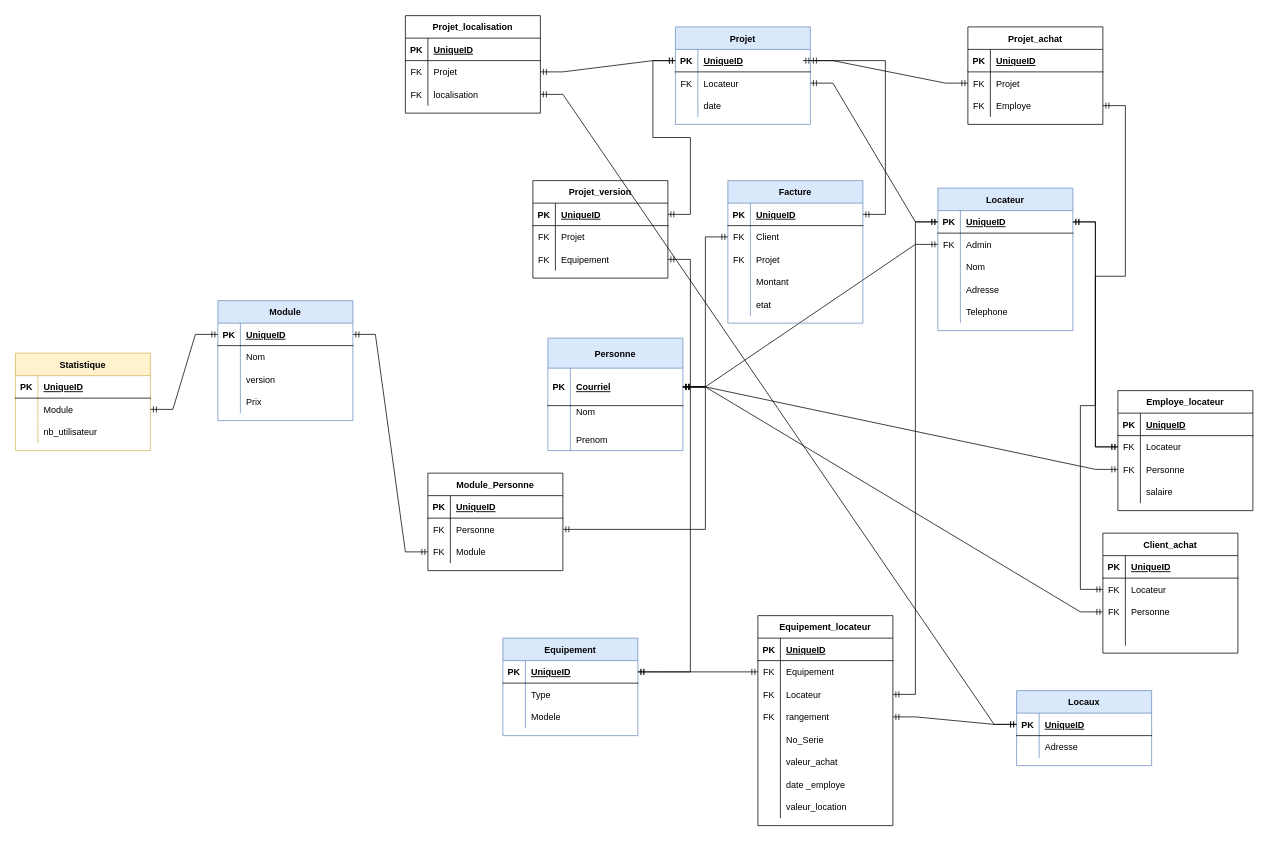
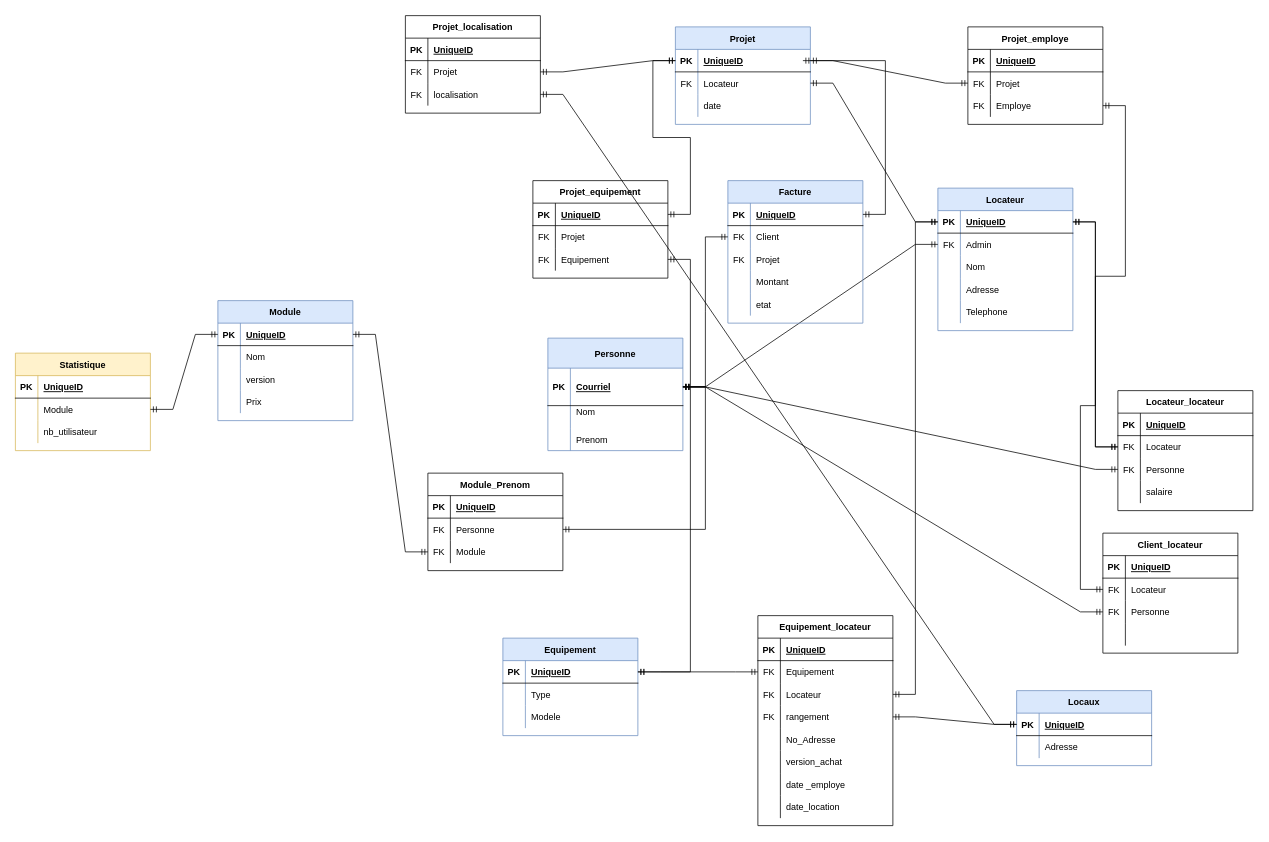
(1035, 38) -> (1035, 38)
(600, 192) -> (600, 192)
(1185, 402) -> (1185, 402)
(495, 485) -> (495, 485)
(1170, 545) -> (1170, 545)
(805, 740) -> (811, 740)
(815, 762) -> (818, 762)
(820, 807) -> (816, 807)
